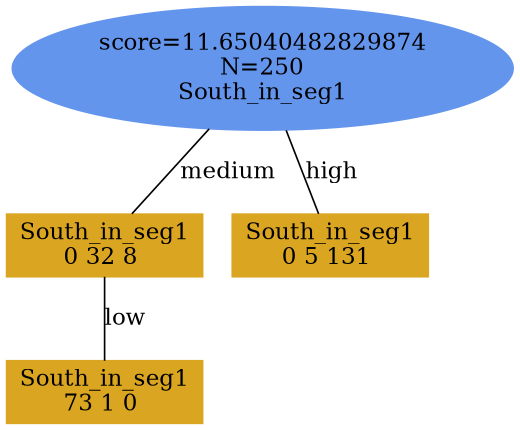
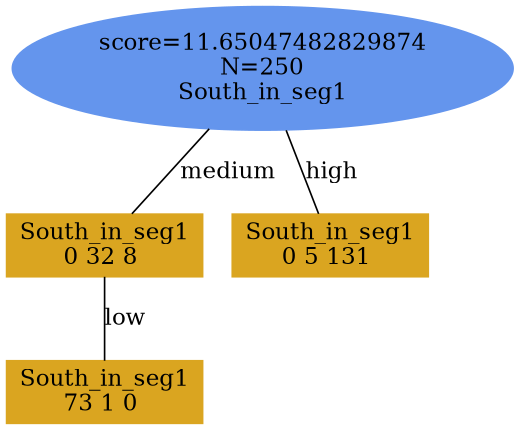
(263, 68) -> (263, 68)
